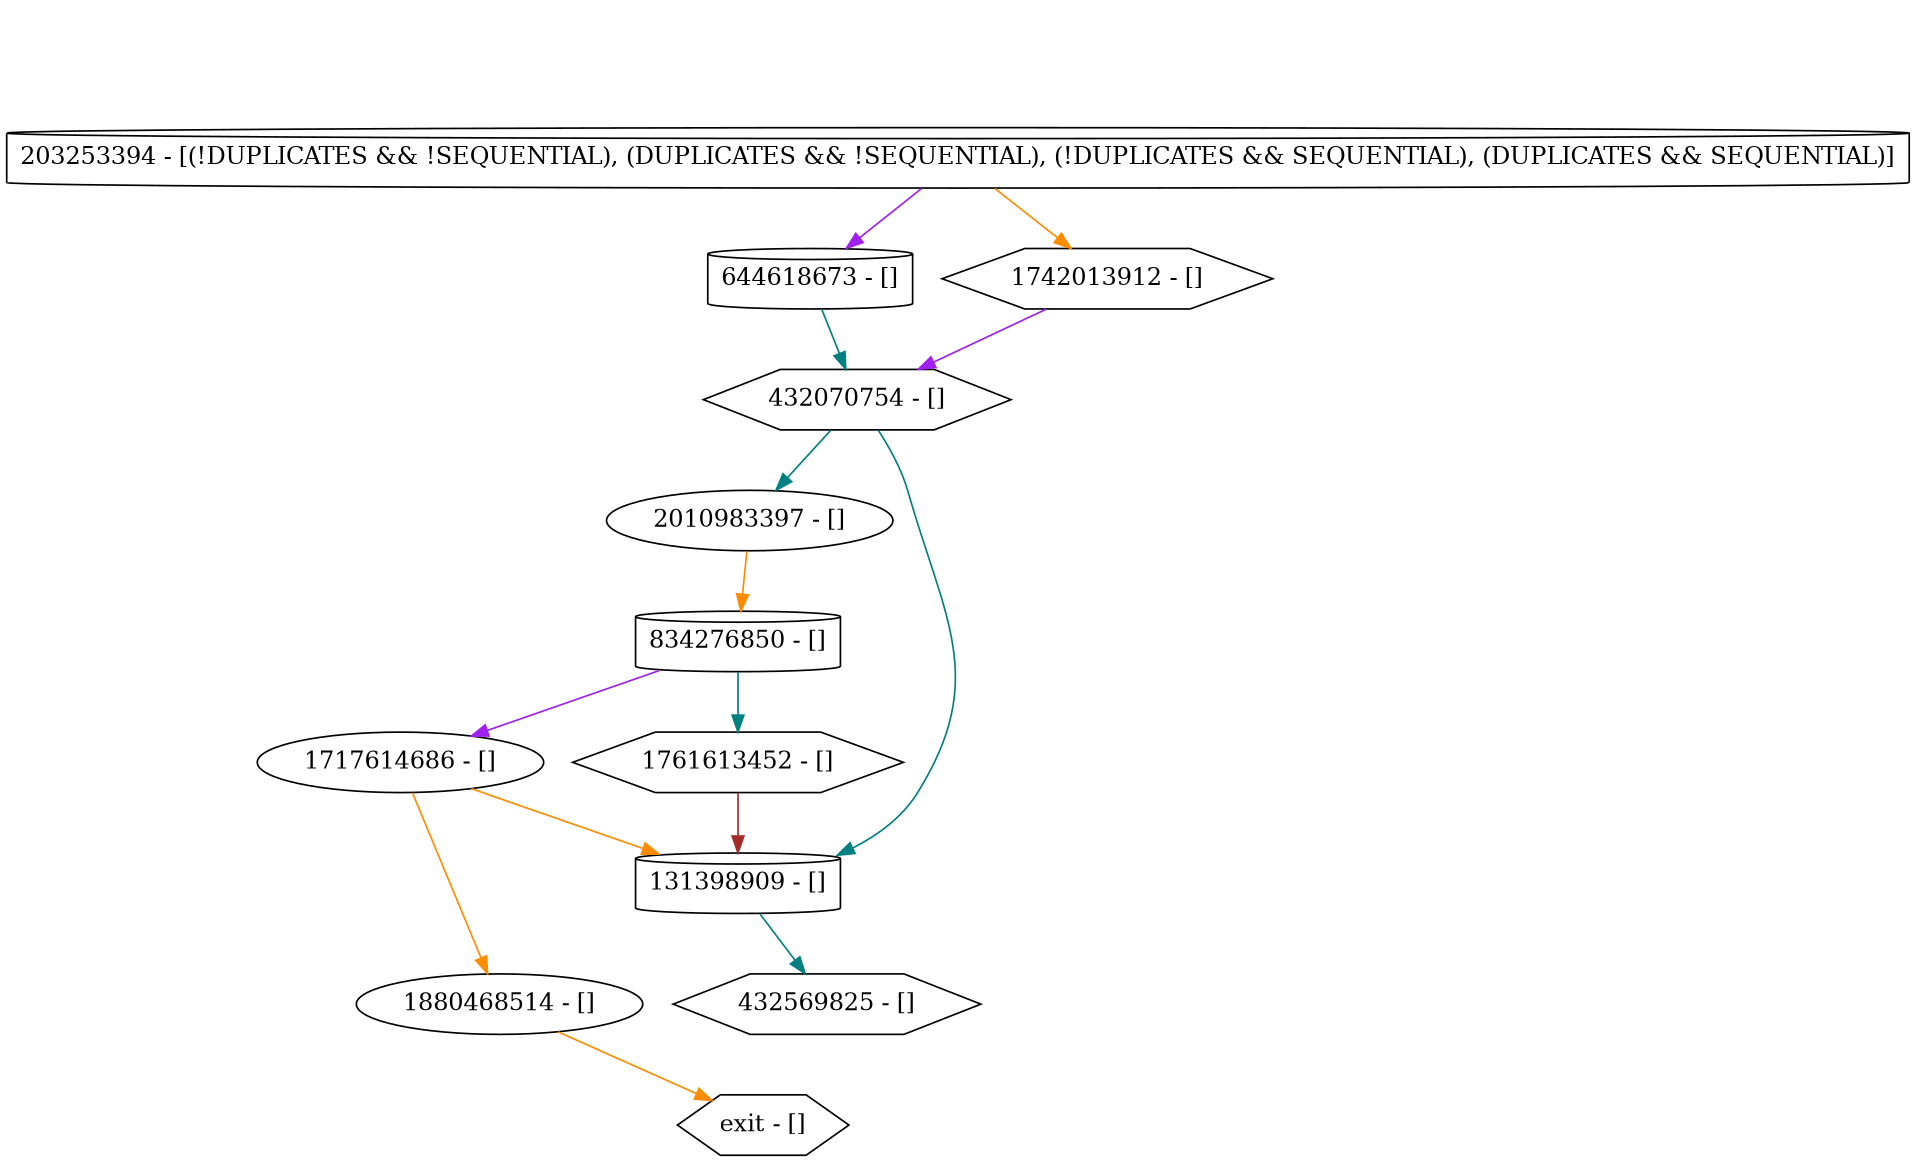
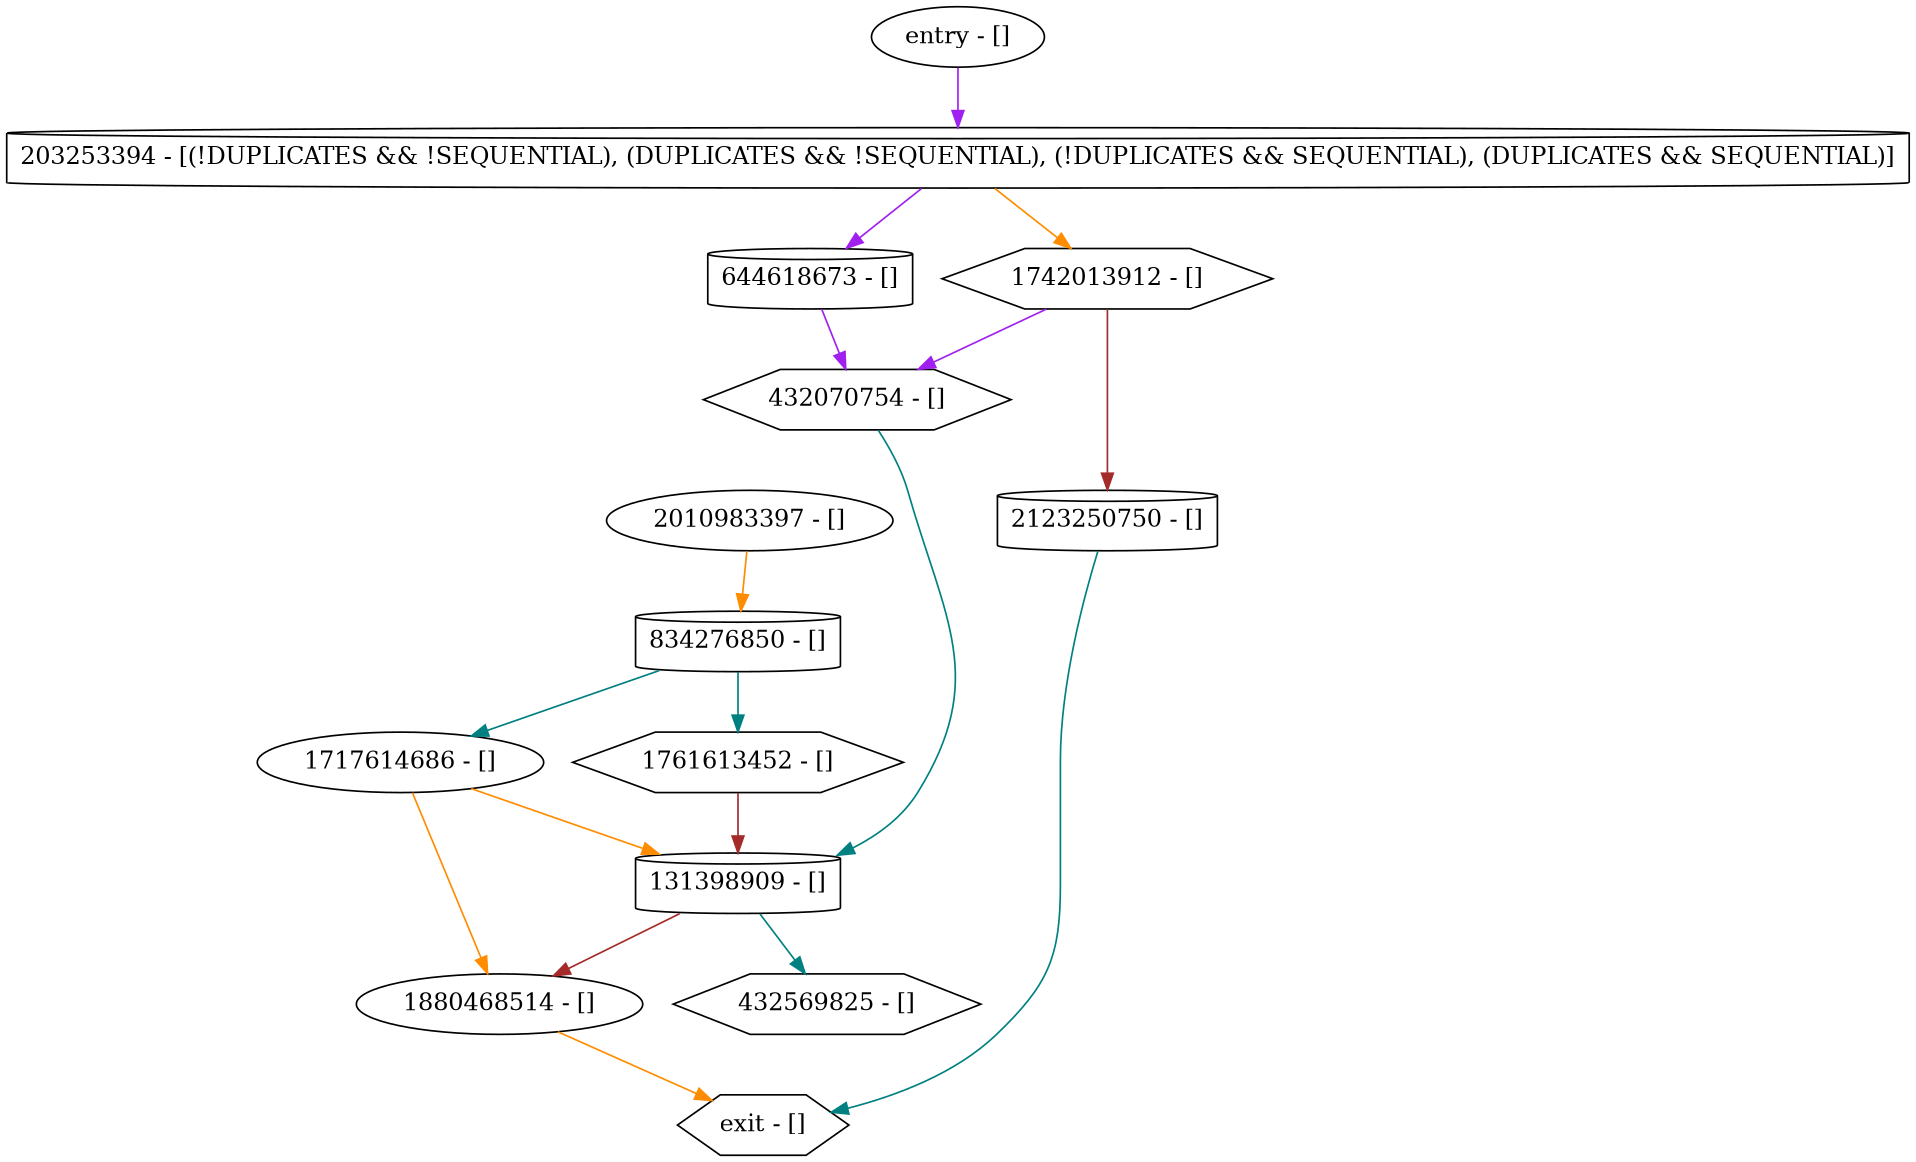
none -> (958, 37)
(831, 331) -> (831, 331)
(809, 454) -> none
none -> (1107, 521)
(573, 700) -> (573, 700)
none -> (624, 941)
